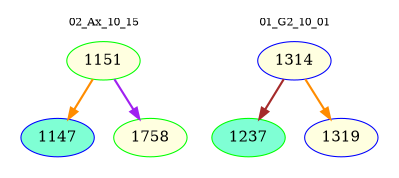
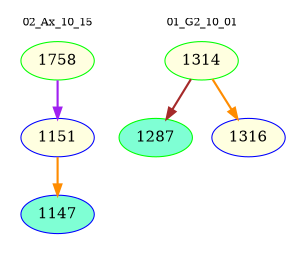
(103, 61) -> (58, 138)
(294, 61) -> (202, 61)
(124, 94) -> (58, 94)
(249, 138) -> (156, 138)
(341, 138) -> (249, 138)
